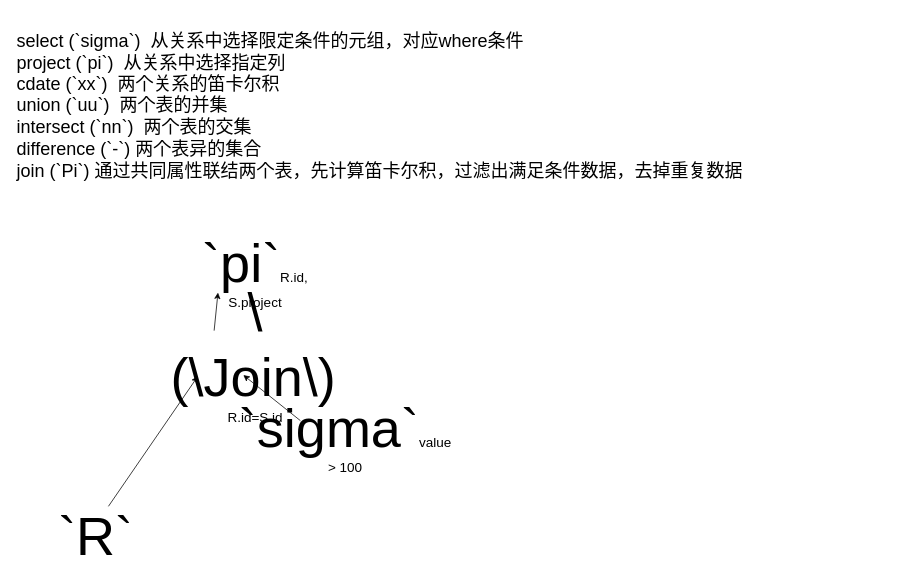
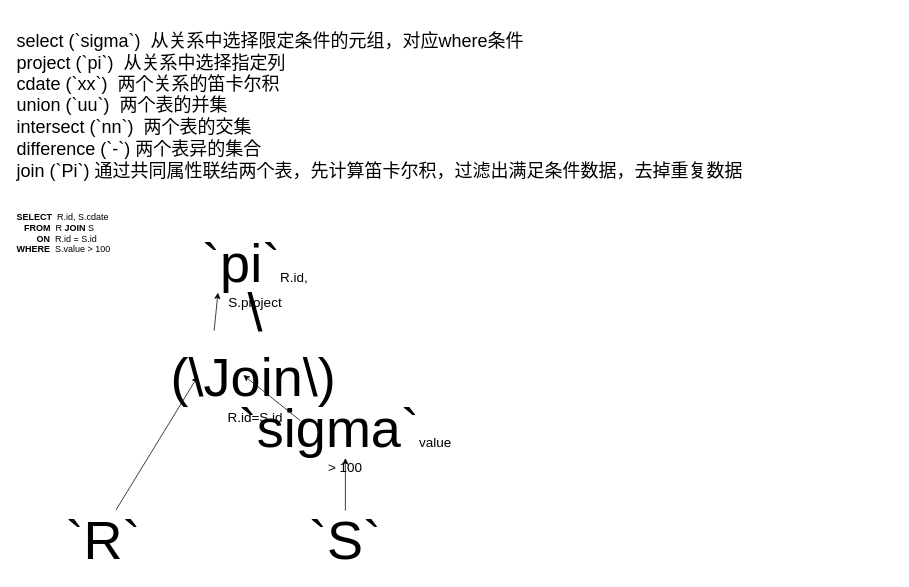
none -> (79, 233)
none -> (345, 487)
(96, 537) -> (104, 540)
none -> (345, 540)
